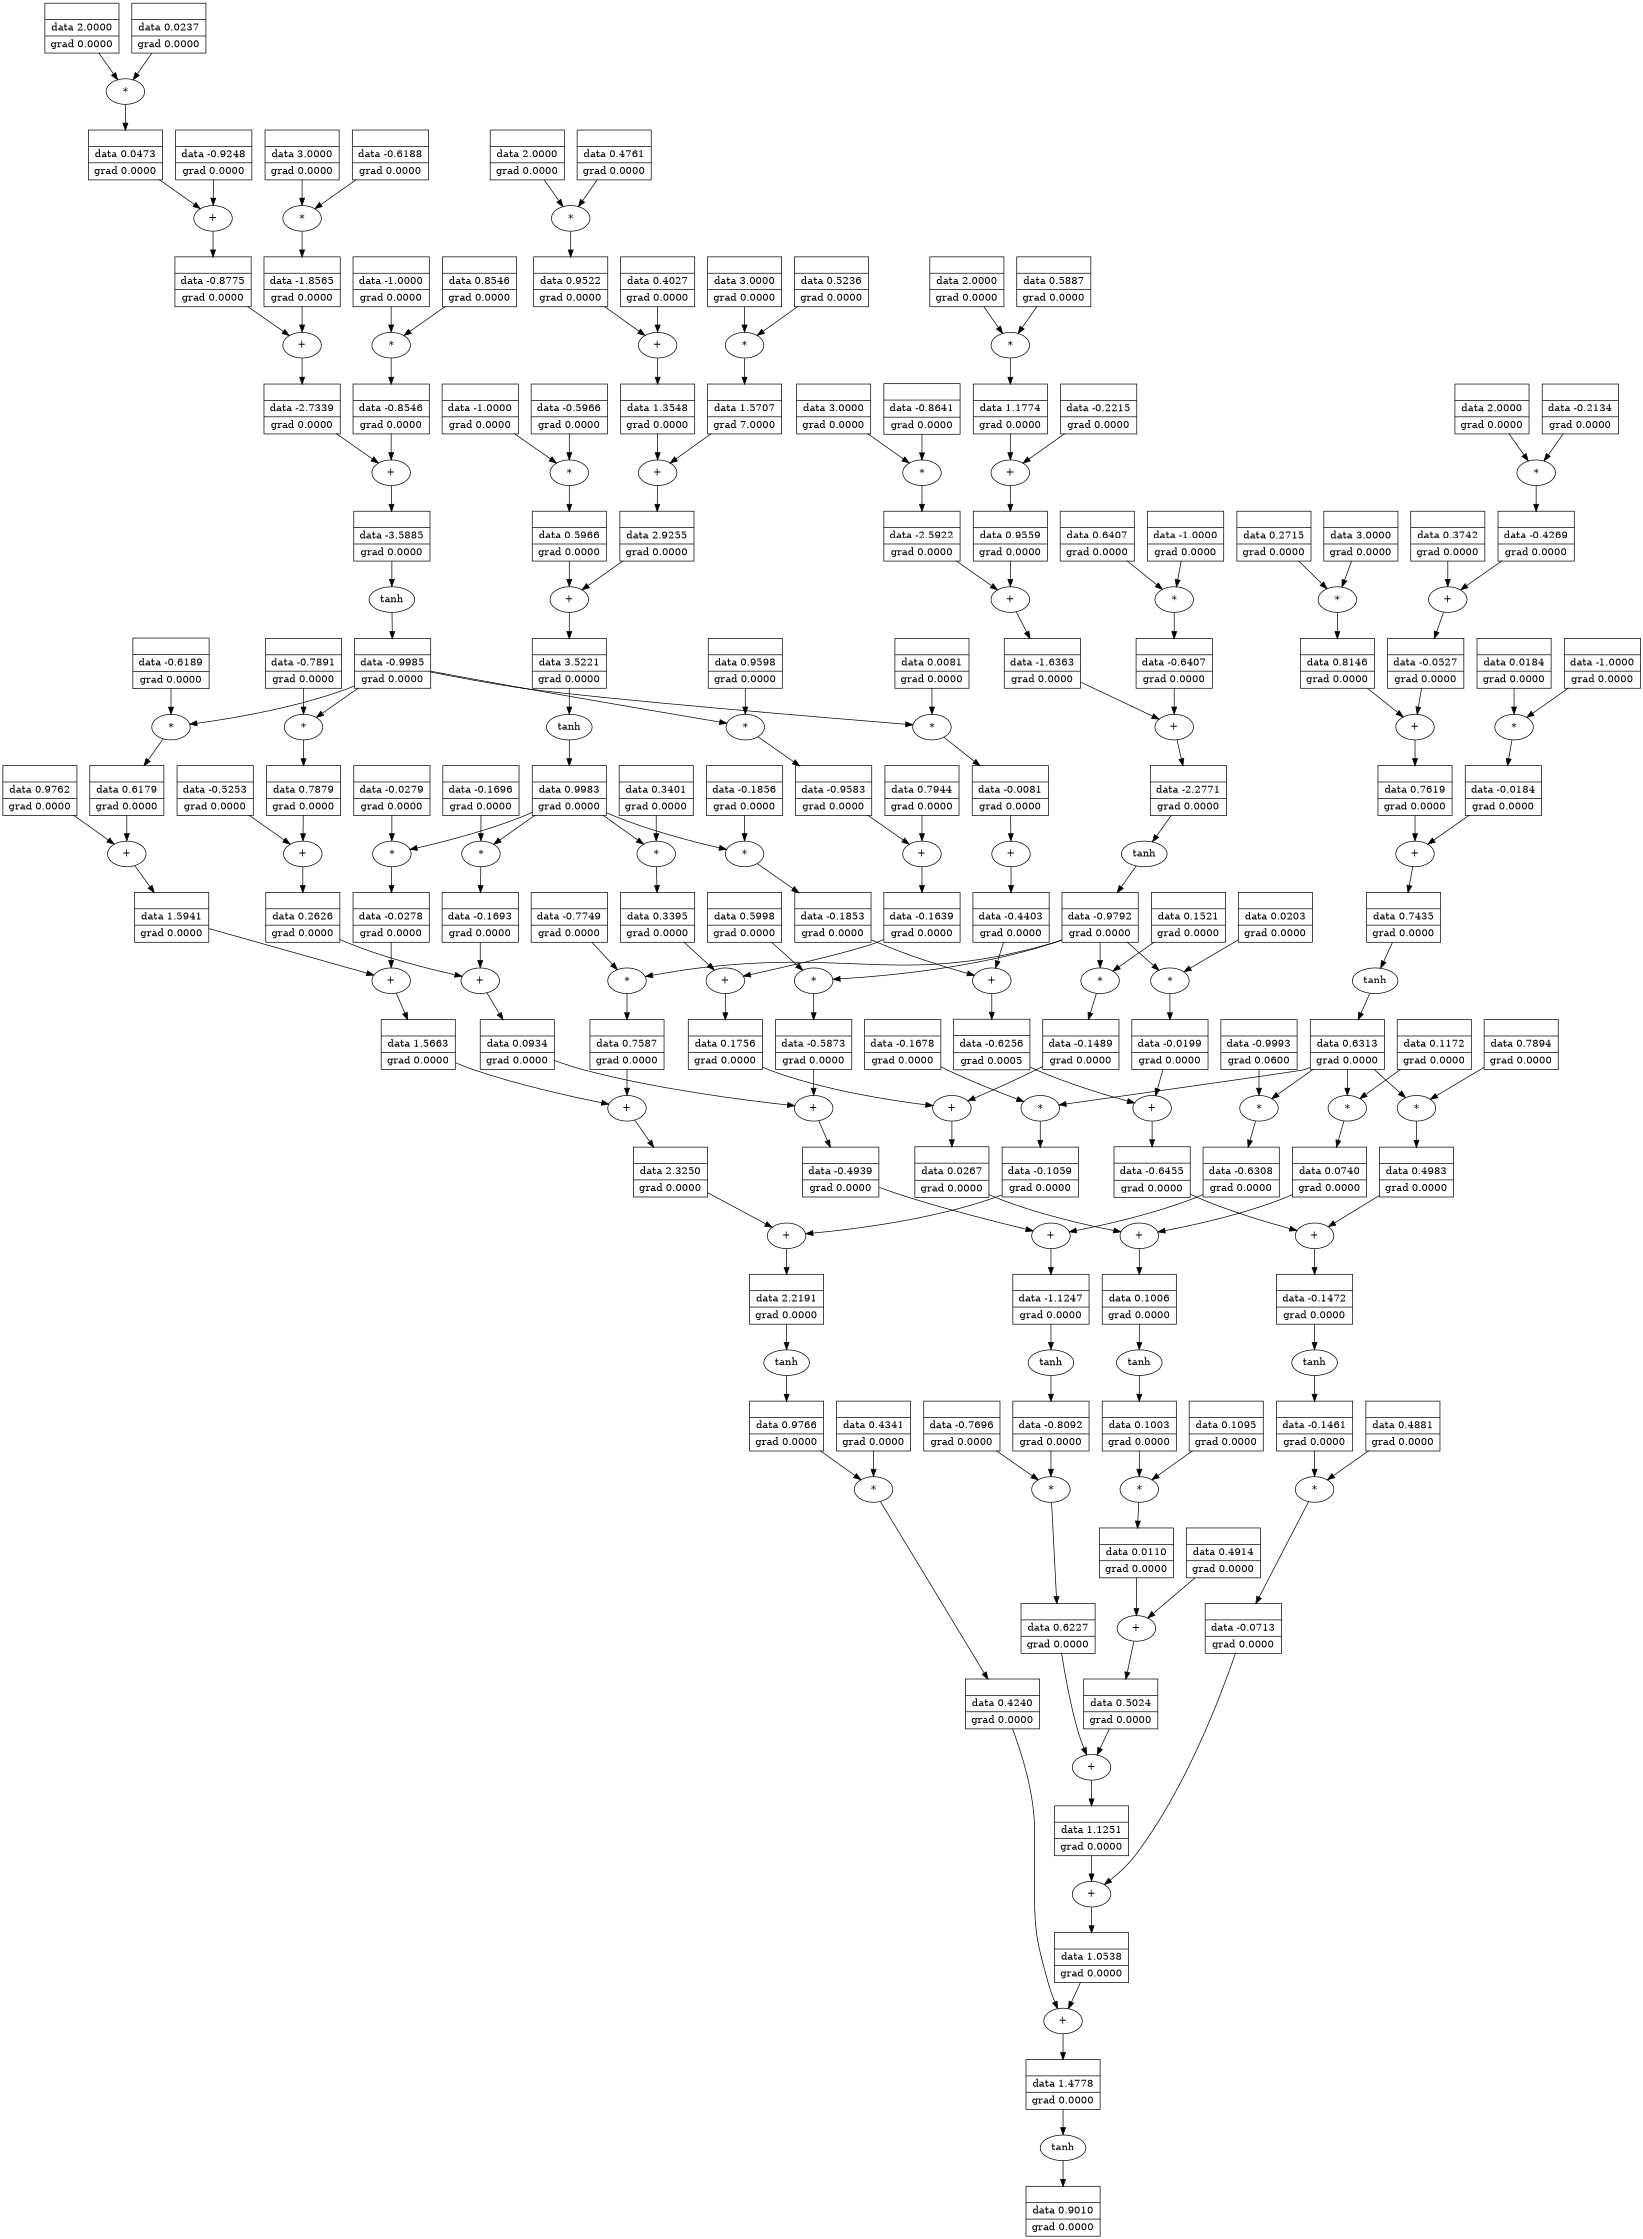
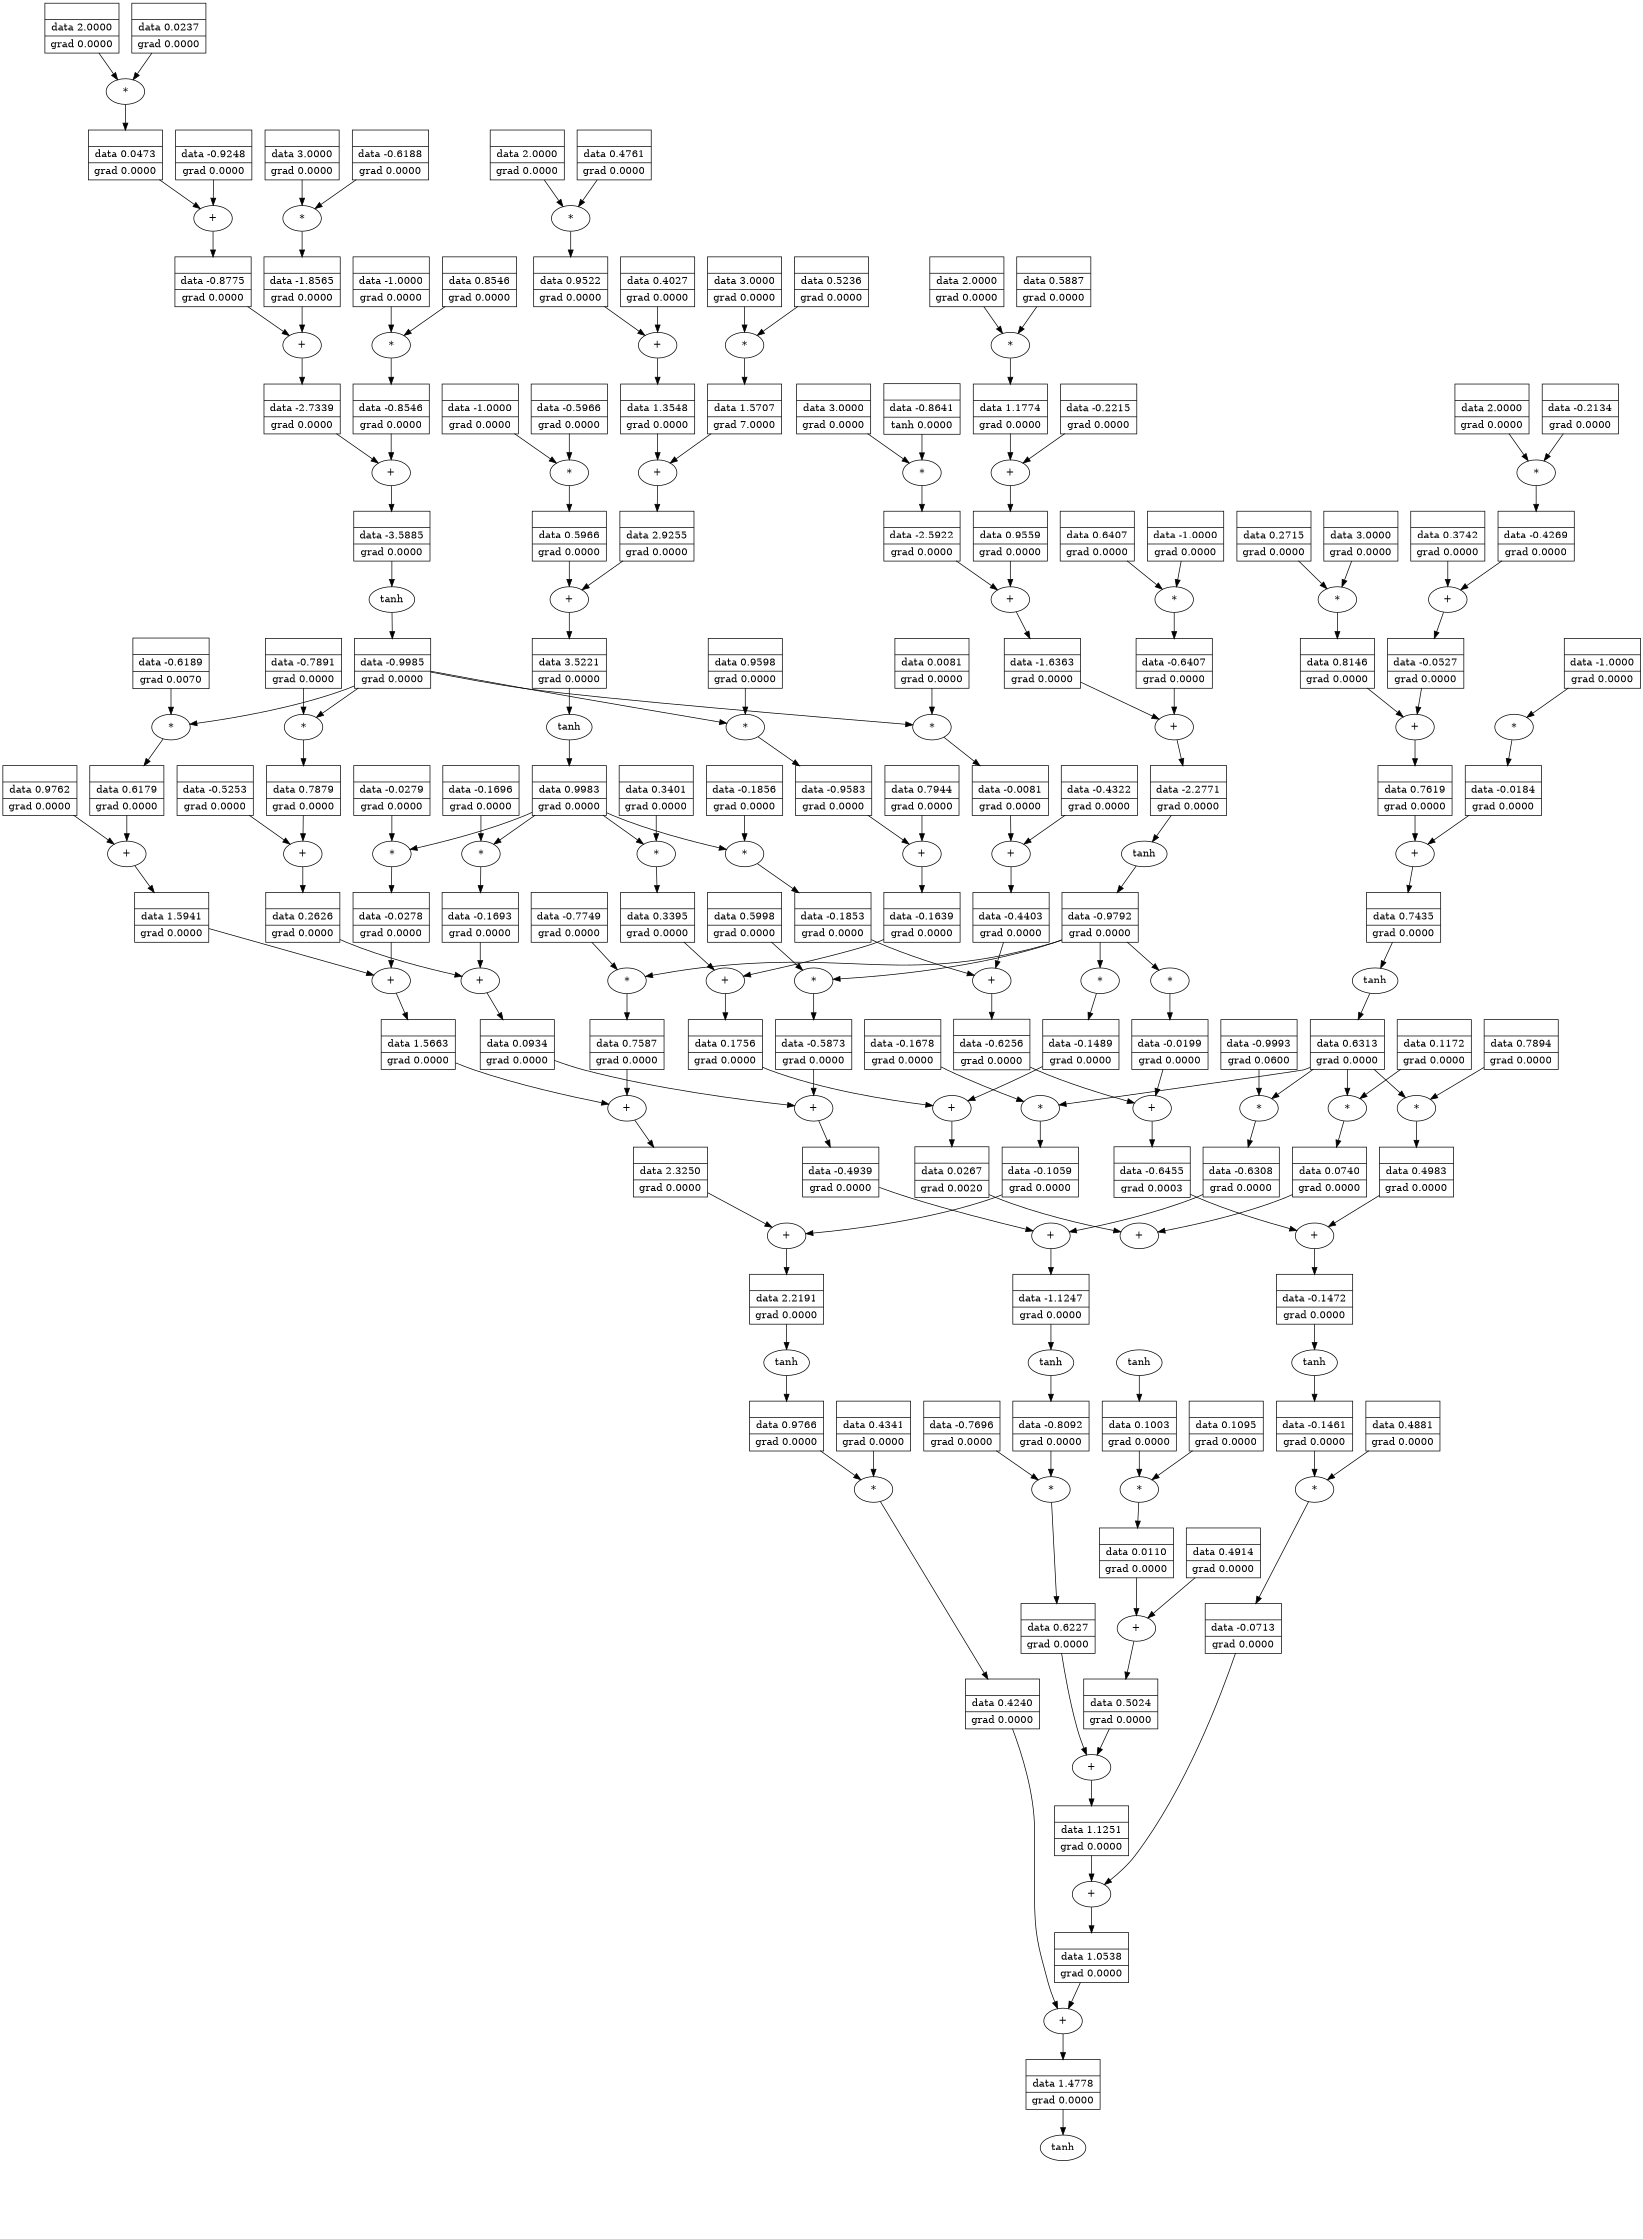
(922, 425) -> (922, 425)
(1514, 663) -> none
(171, 680) -> (171, 680)
none -> (1099, 791)
(1188, 917) -> none
(1275, 917) -> none
(992, 1061) -> (992, 1061)
(952, 1188) -> (952, 1188)
(1152, 1188) -> (1152, 1188)
(1139, 1299) -> none
(1063, 2211) -> none
